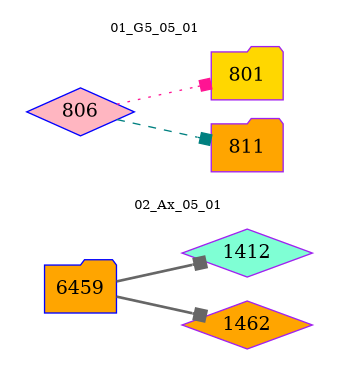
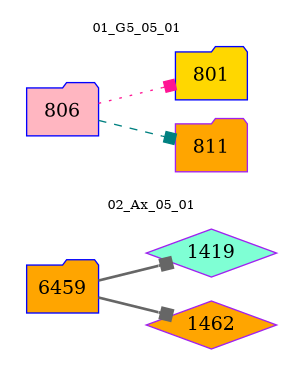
(247, 76) -> (211, 76)
(81, 112) -> (63, 112)
(247, 253) -> (211, 253)
